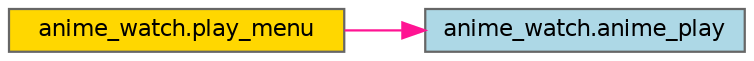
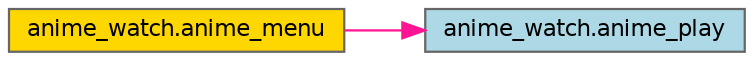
(177, 30) -> (177, 30)
